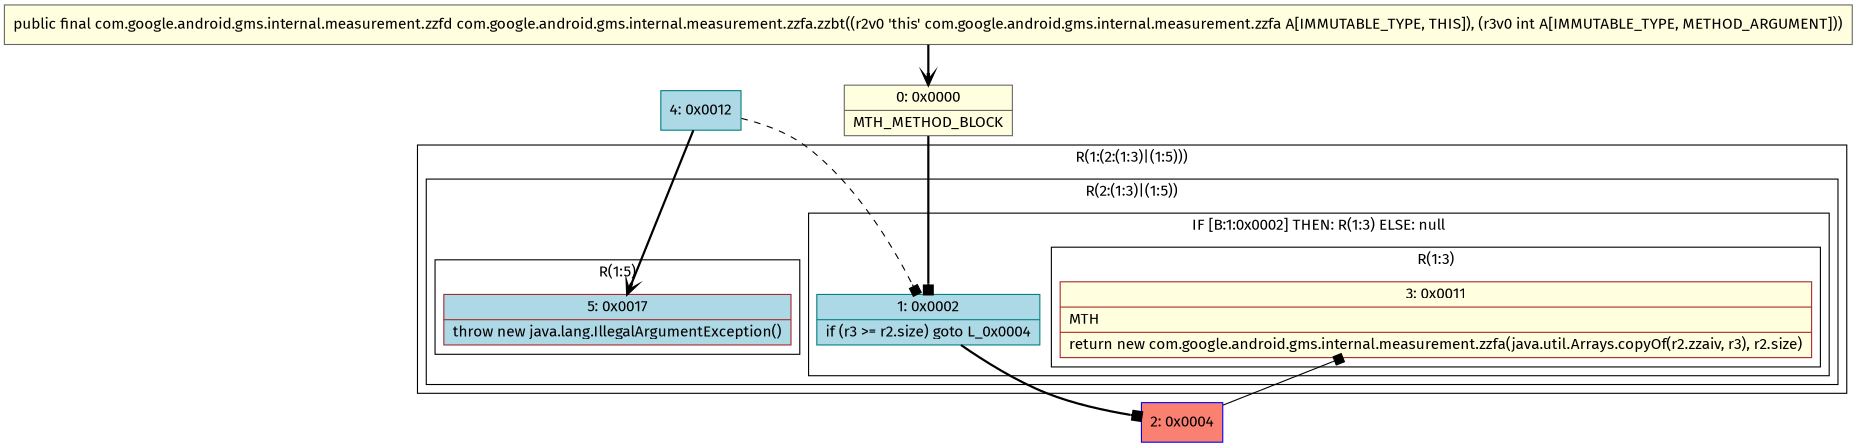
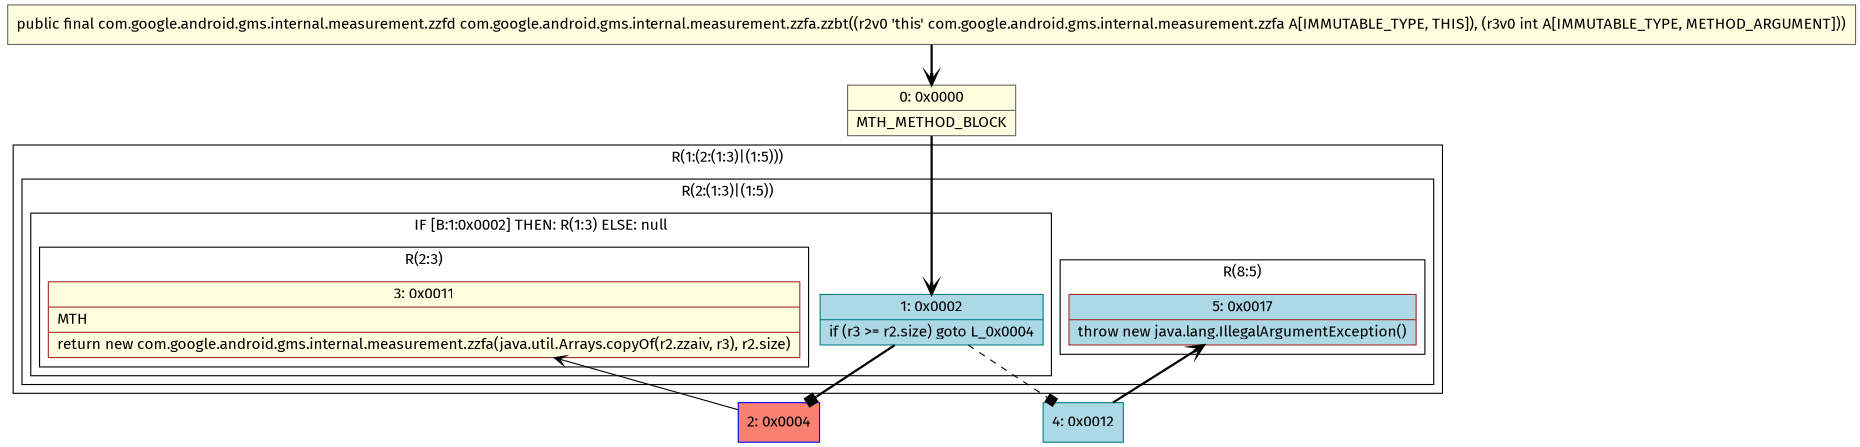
(848, 187) -> (1003, 368)
(928, 206) -> (932, 206)
(1436, 260) -> (424, 260)
(617, 272) -> (1243, 272)
(1278, 383) -> (652, 385)
